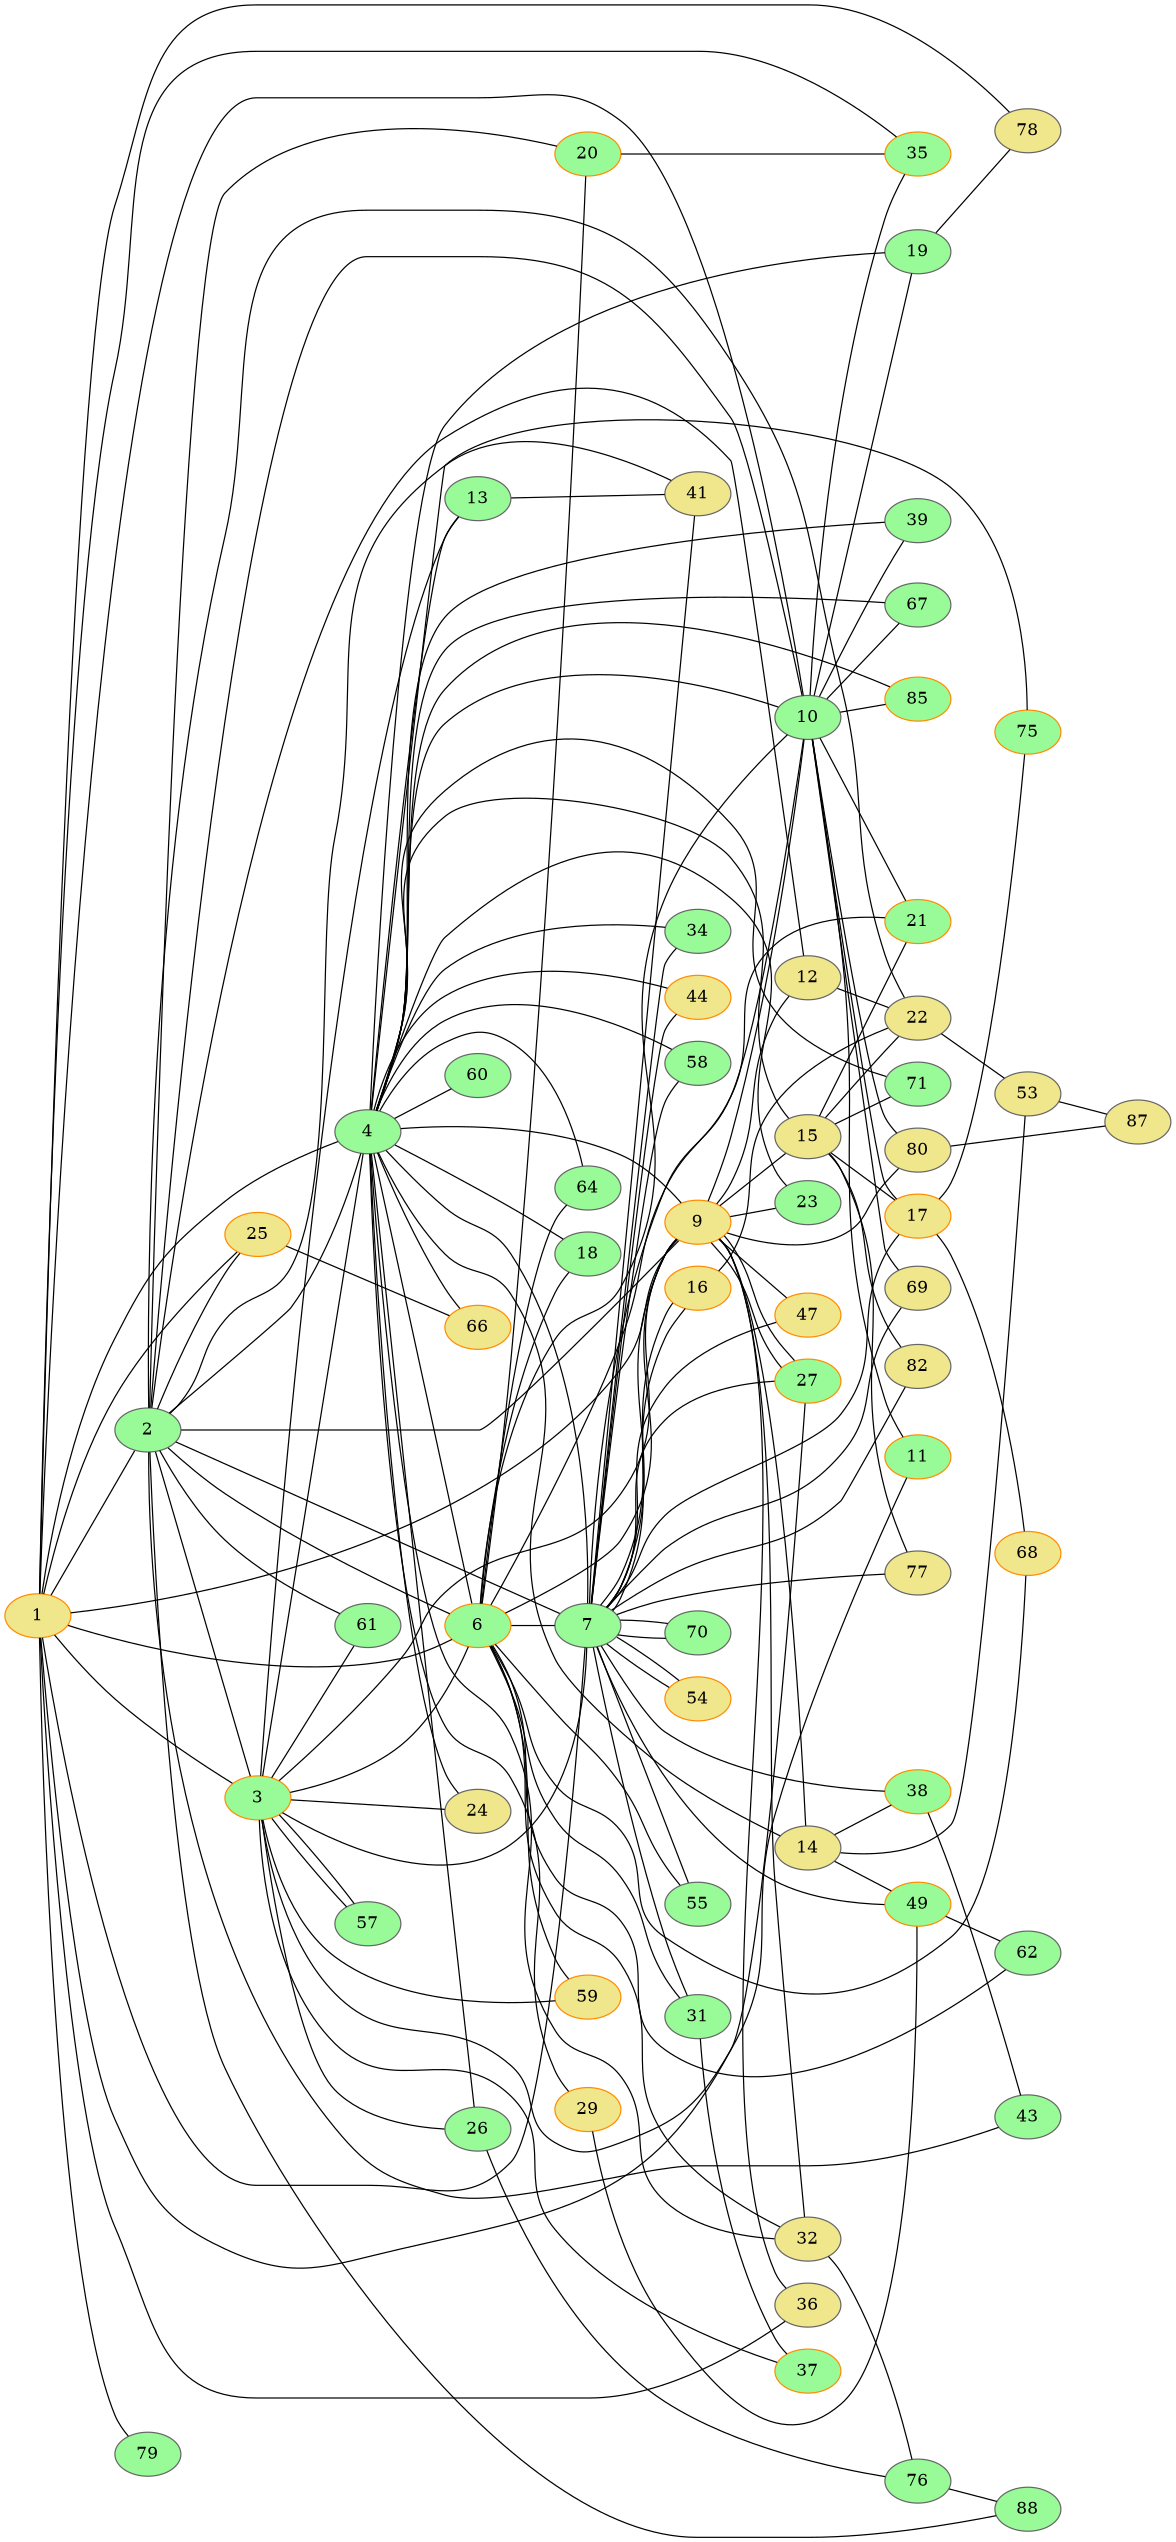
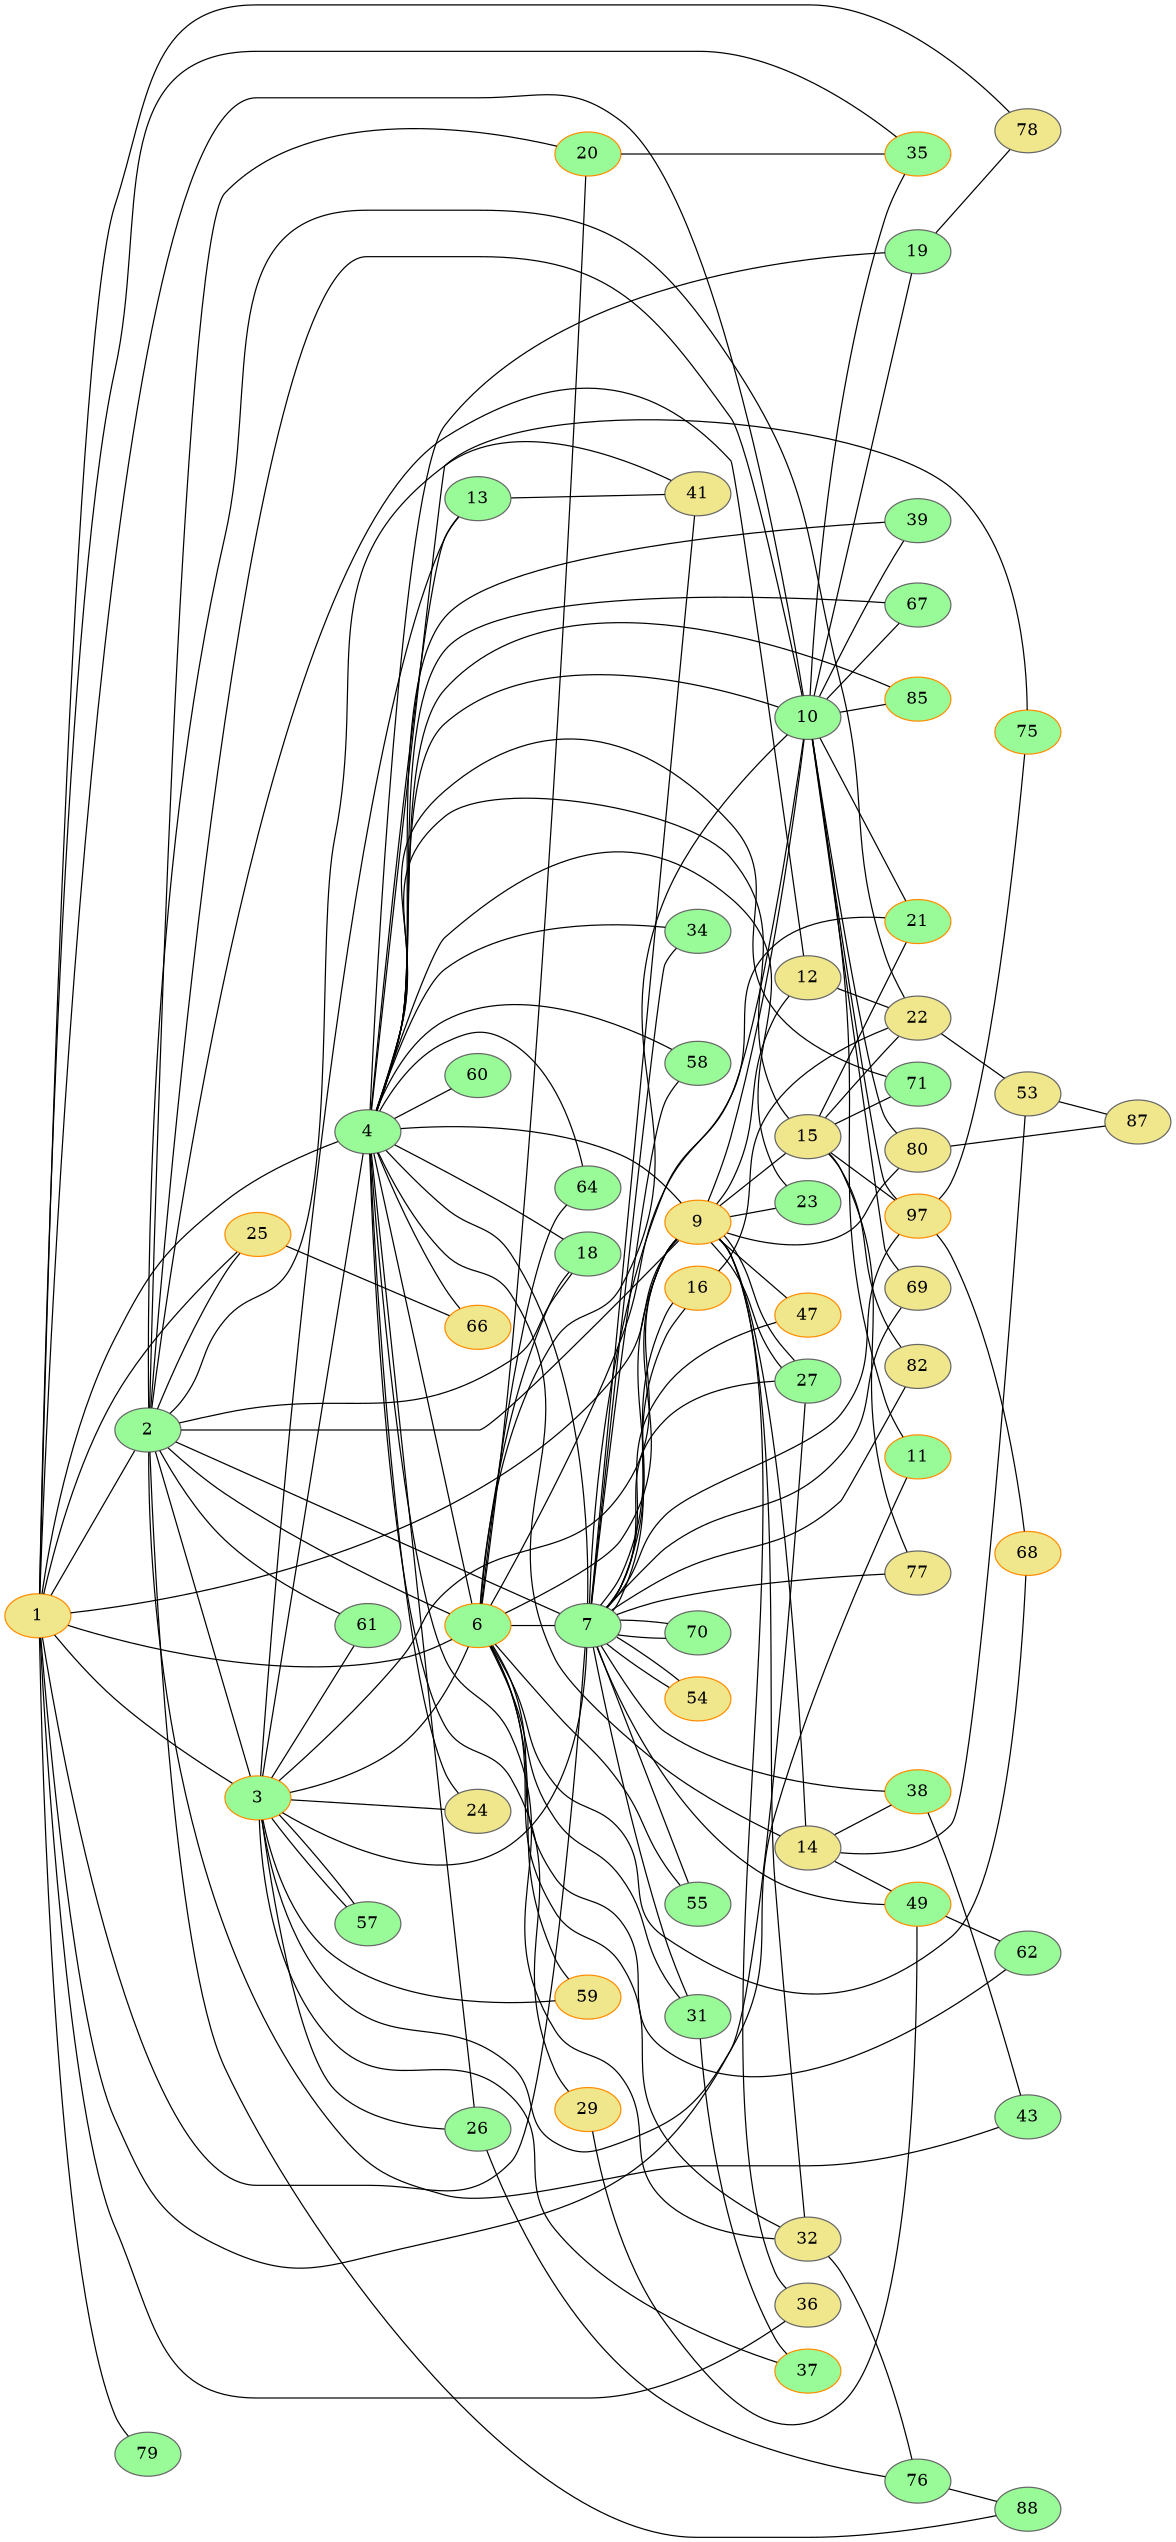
(698, 997) -> none
(918, 1216) -> (918, 1216)
(293, 1304) -> (413, 1400)
(808, 1381) -> (808, 1381)
